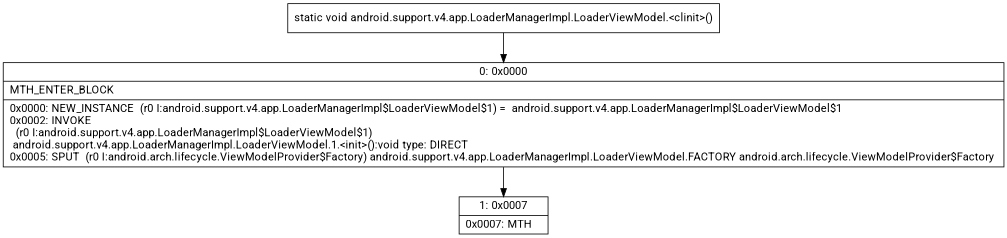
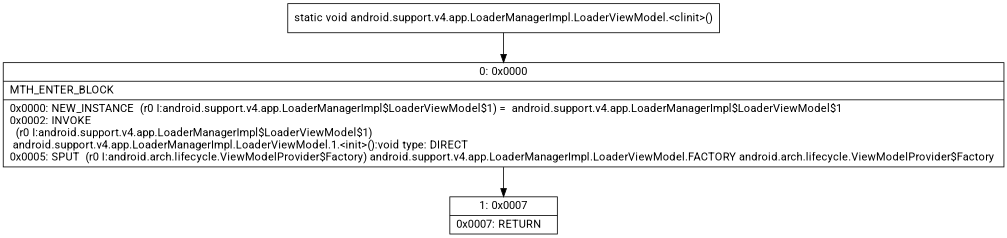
(504, 224) -> (504, 224)
